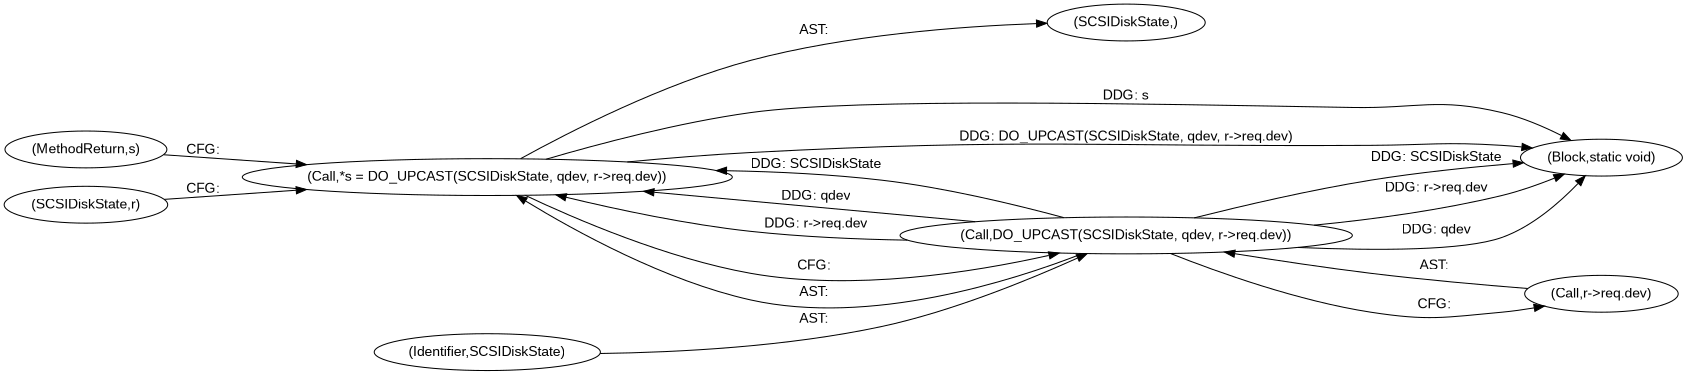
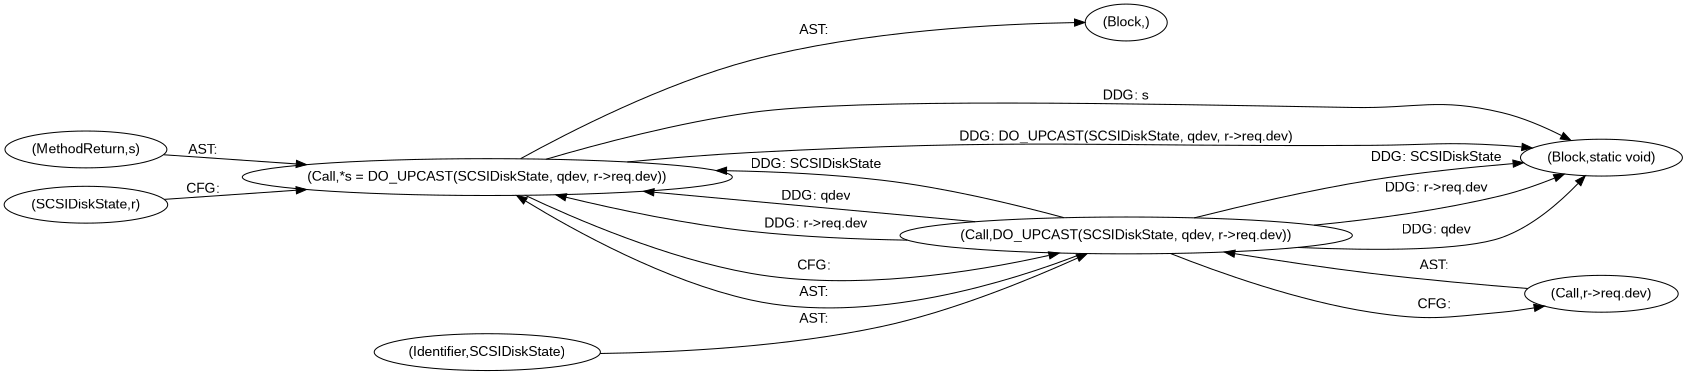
(1126, 23) -> (1126, 23)
(205, 150) -> (205, 150)
